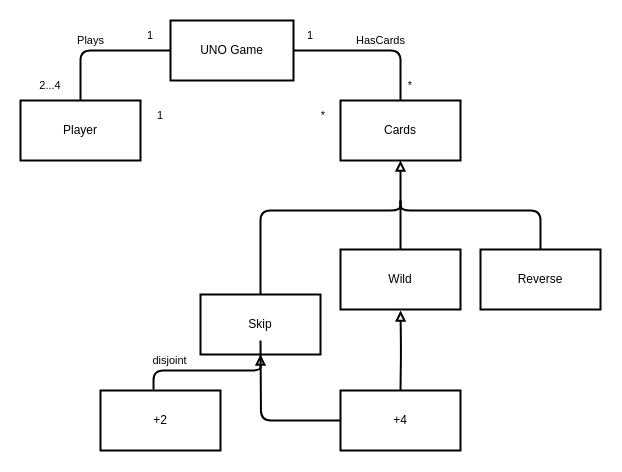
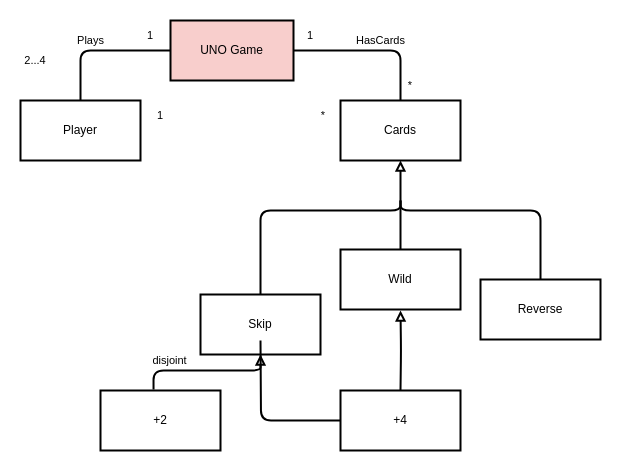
(232, 51) -> (232, 51)
(51, 86) -> (36, 61)
(541, 280) -> (541, 310)
